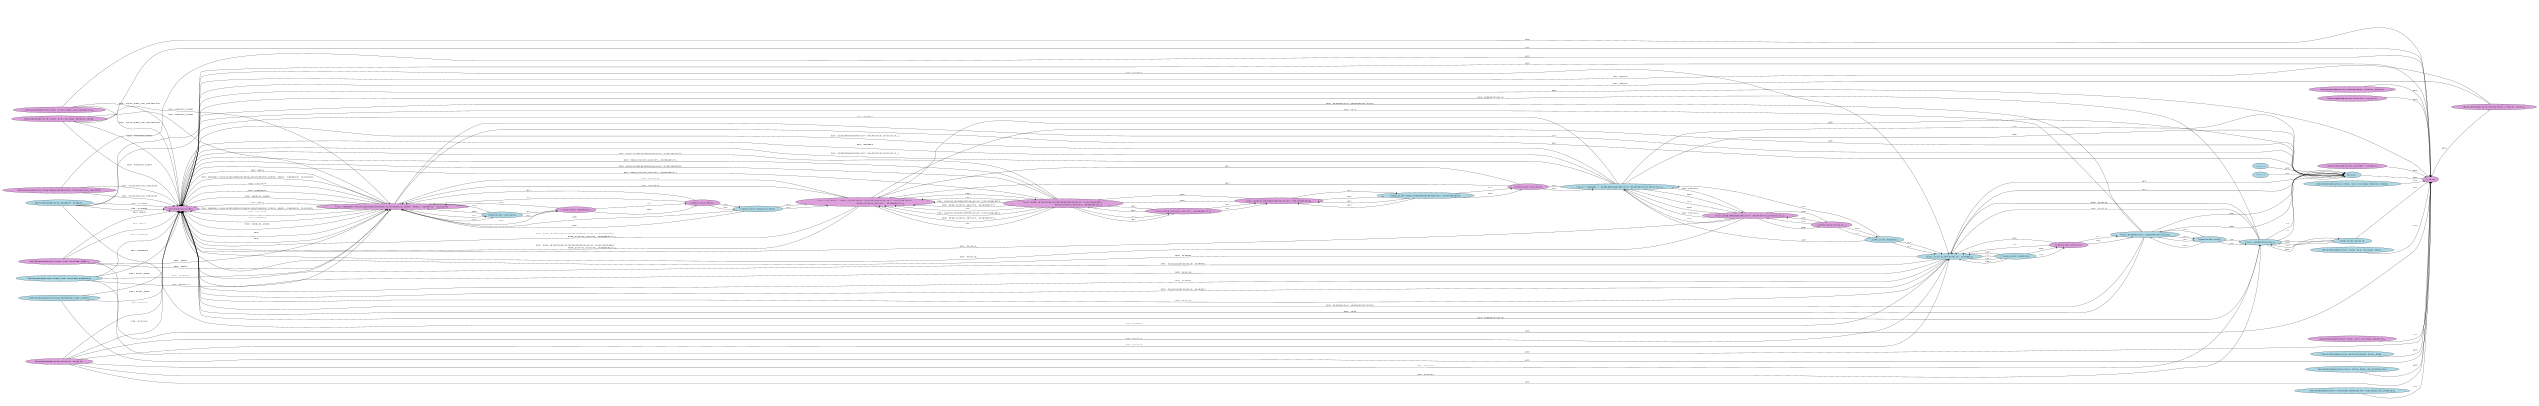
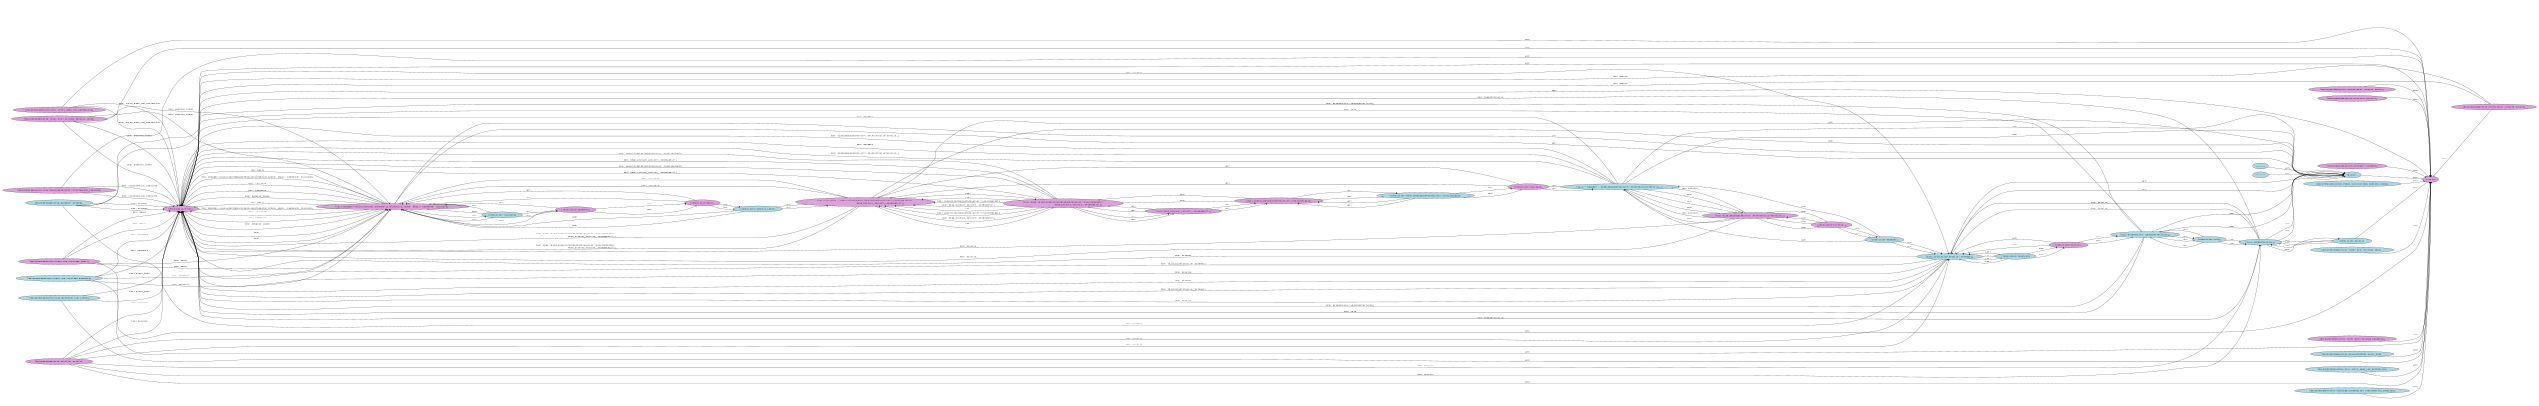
(2456, 140) -> (2463, 143)
